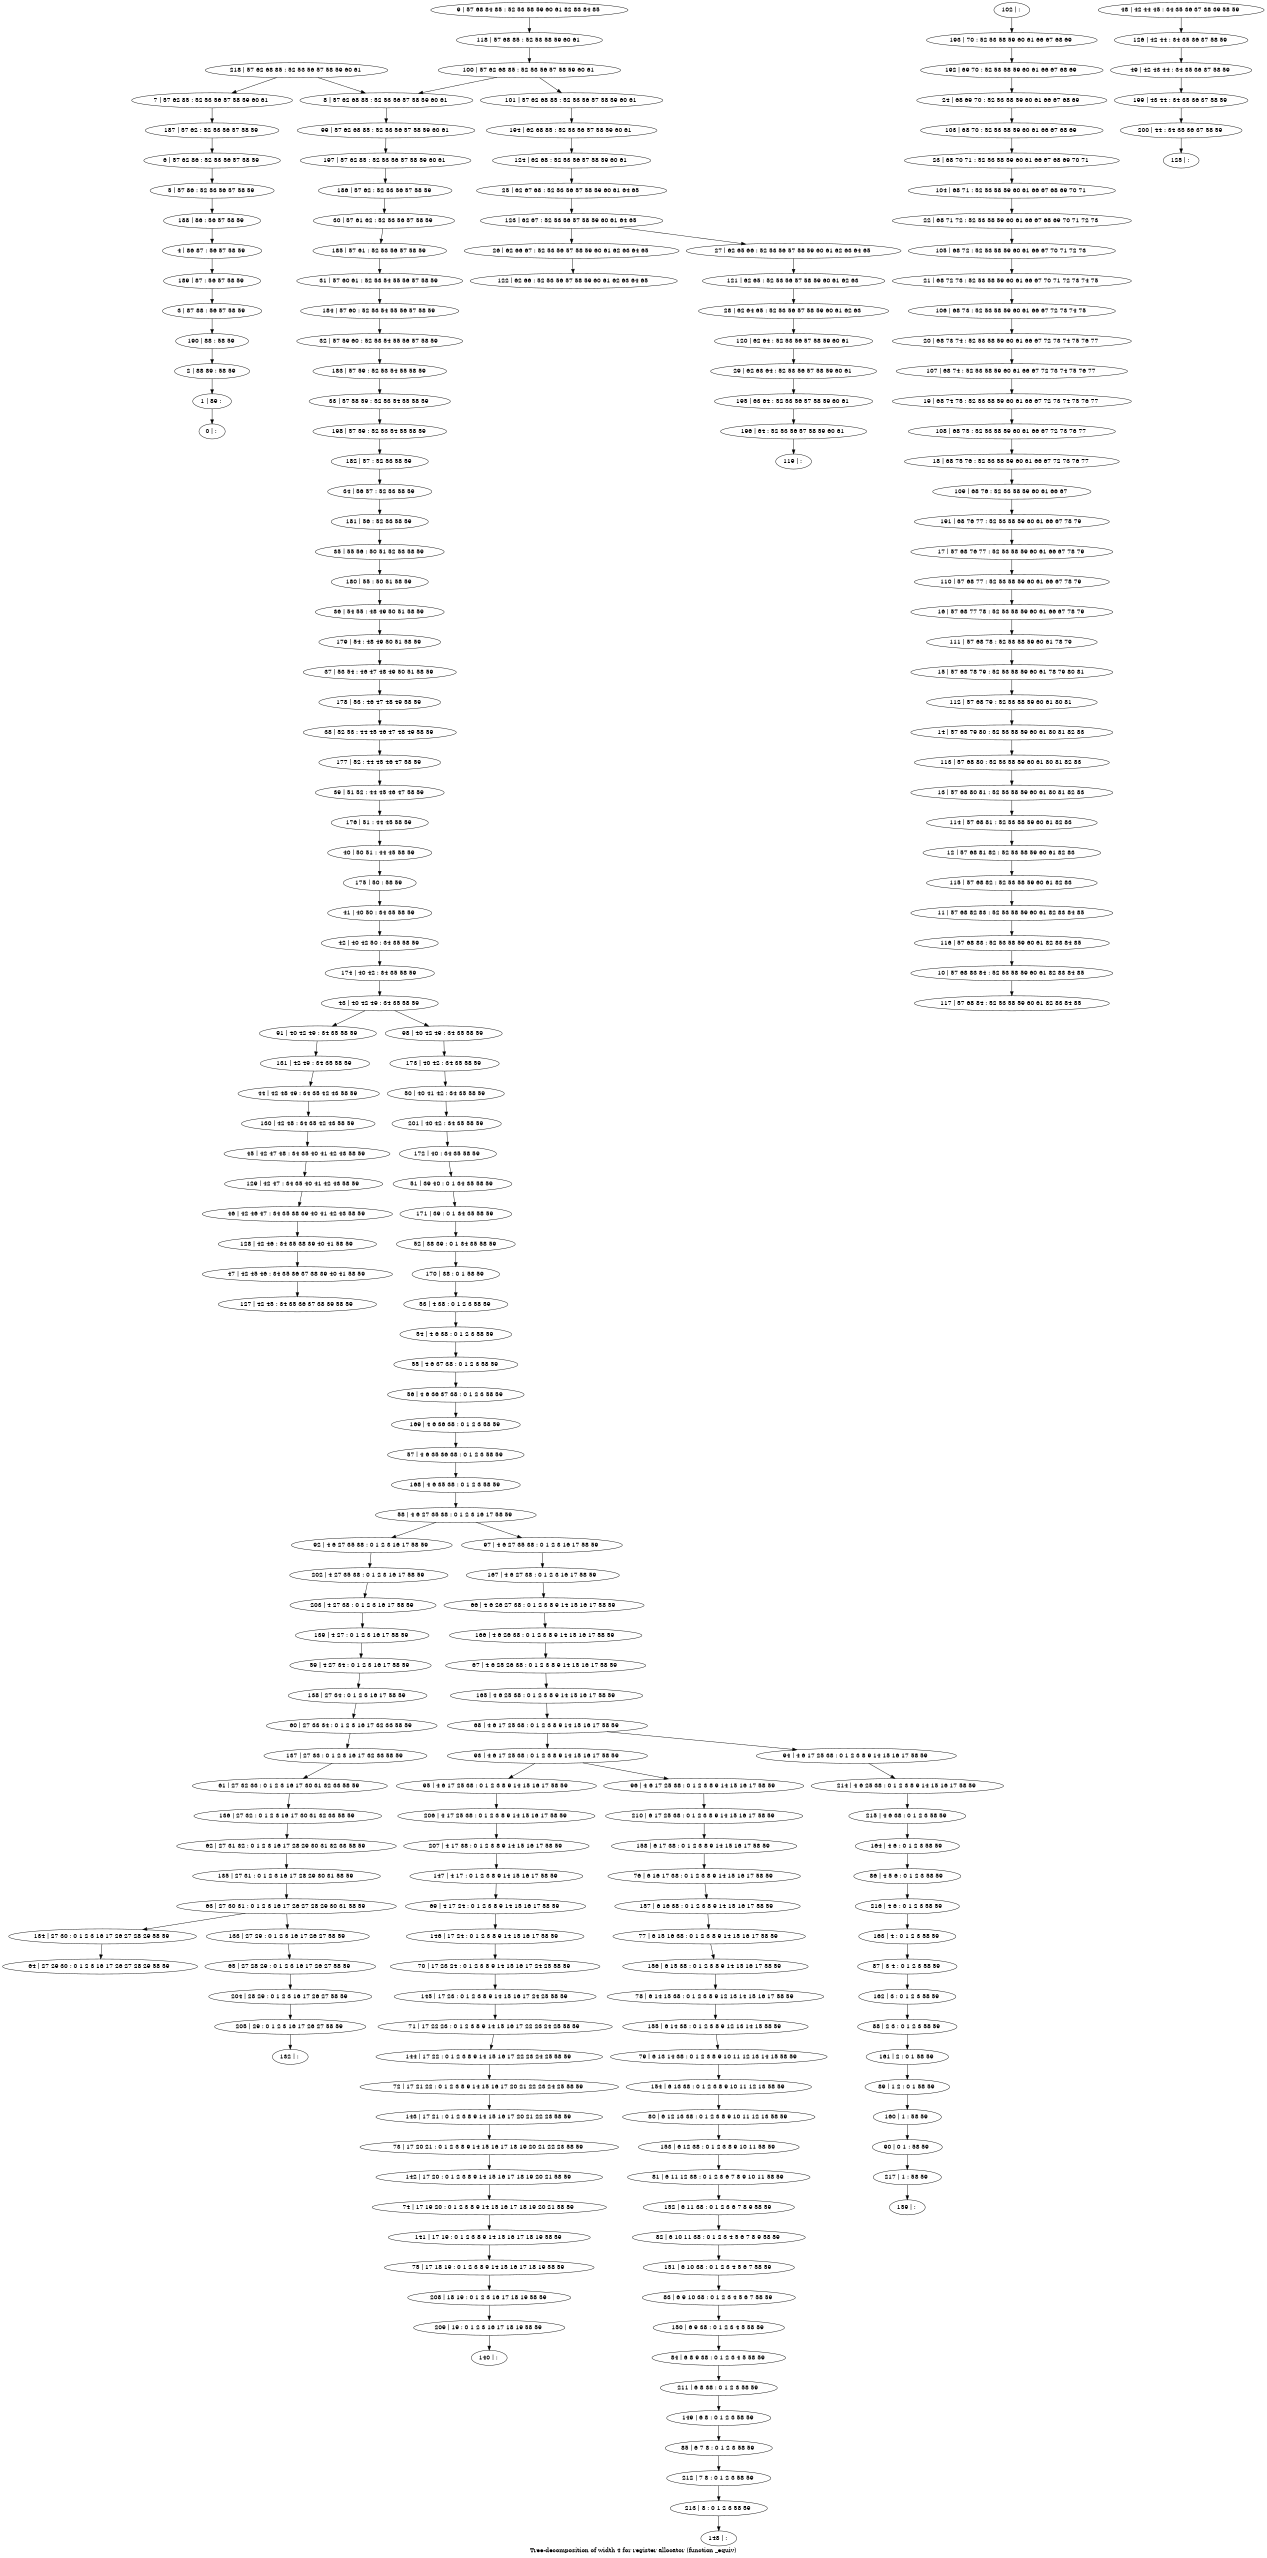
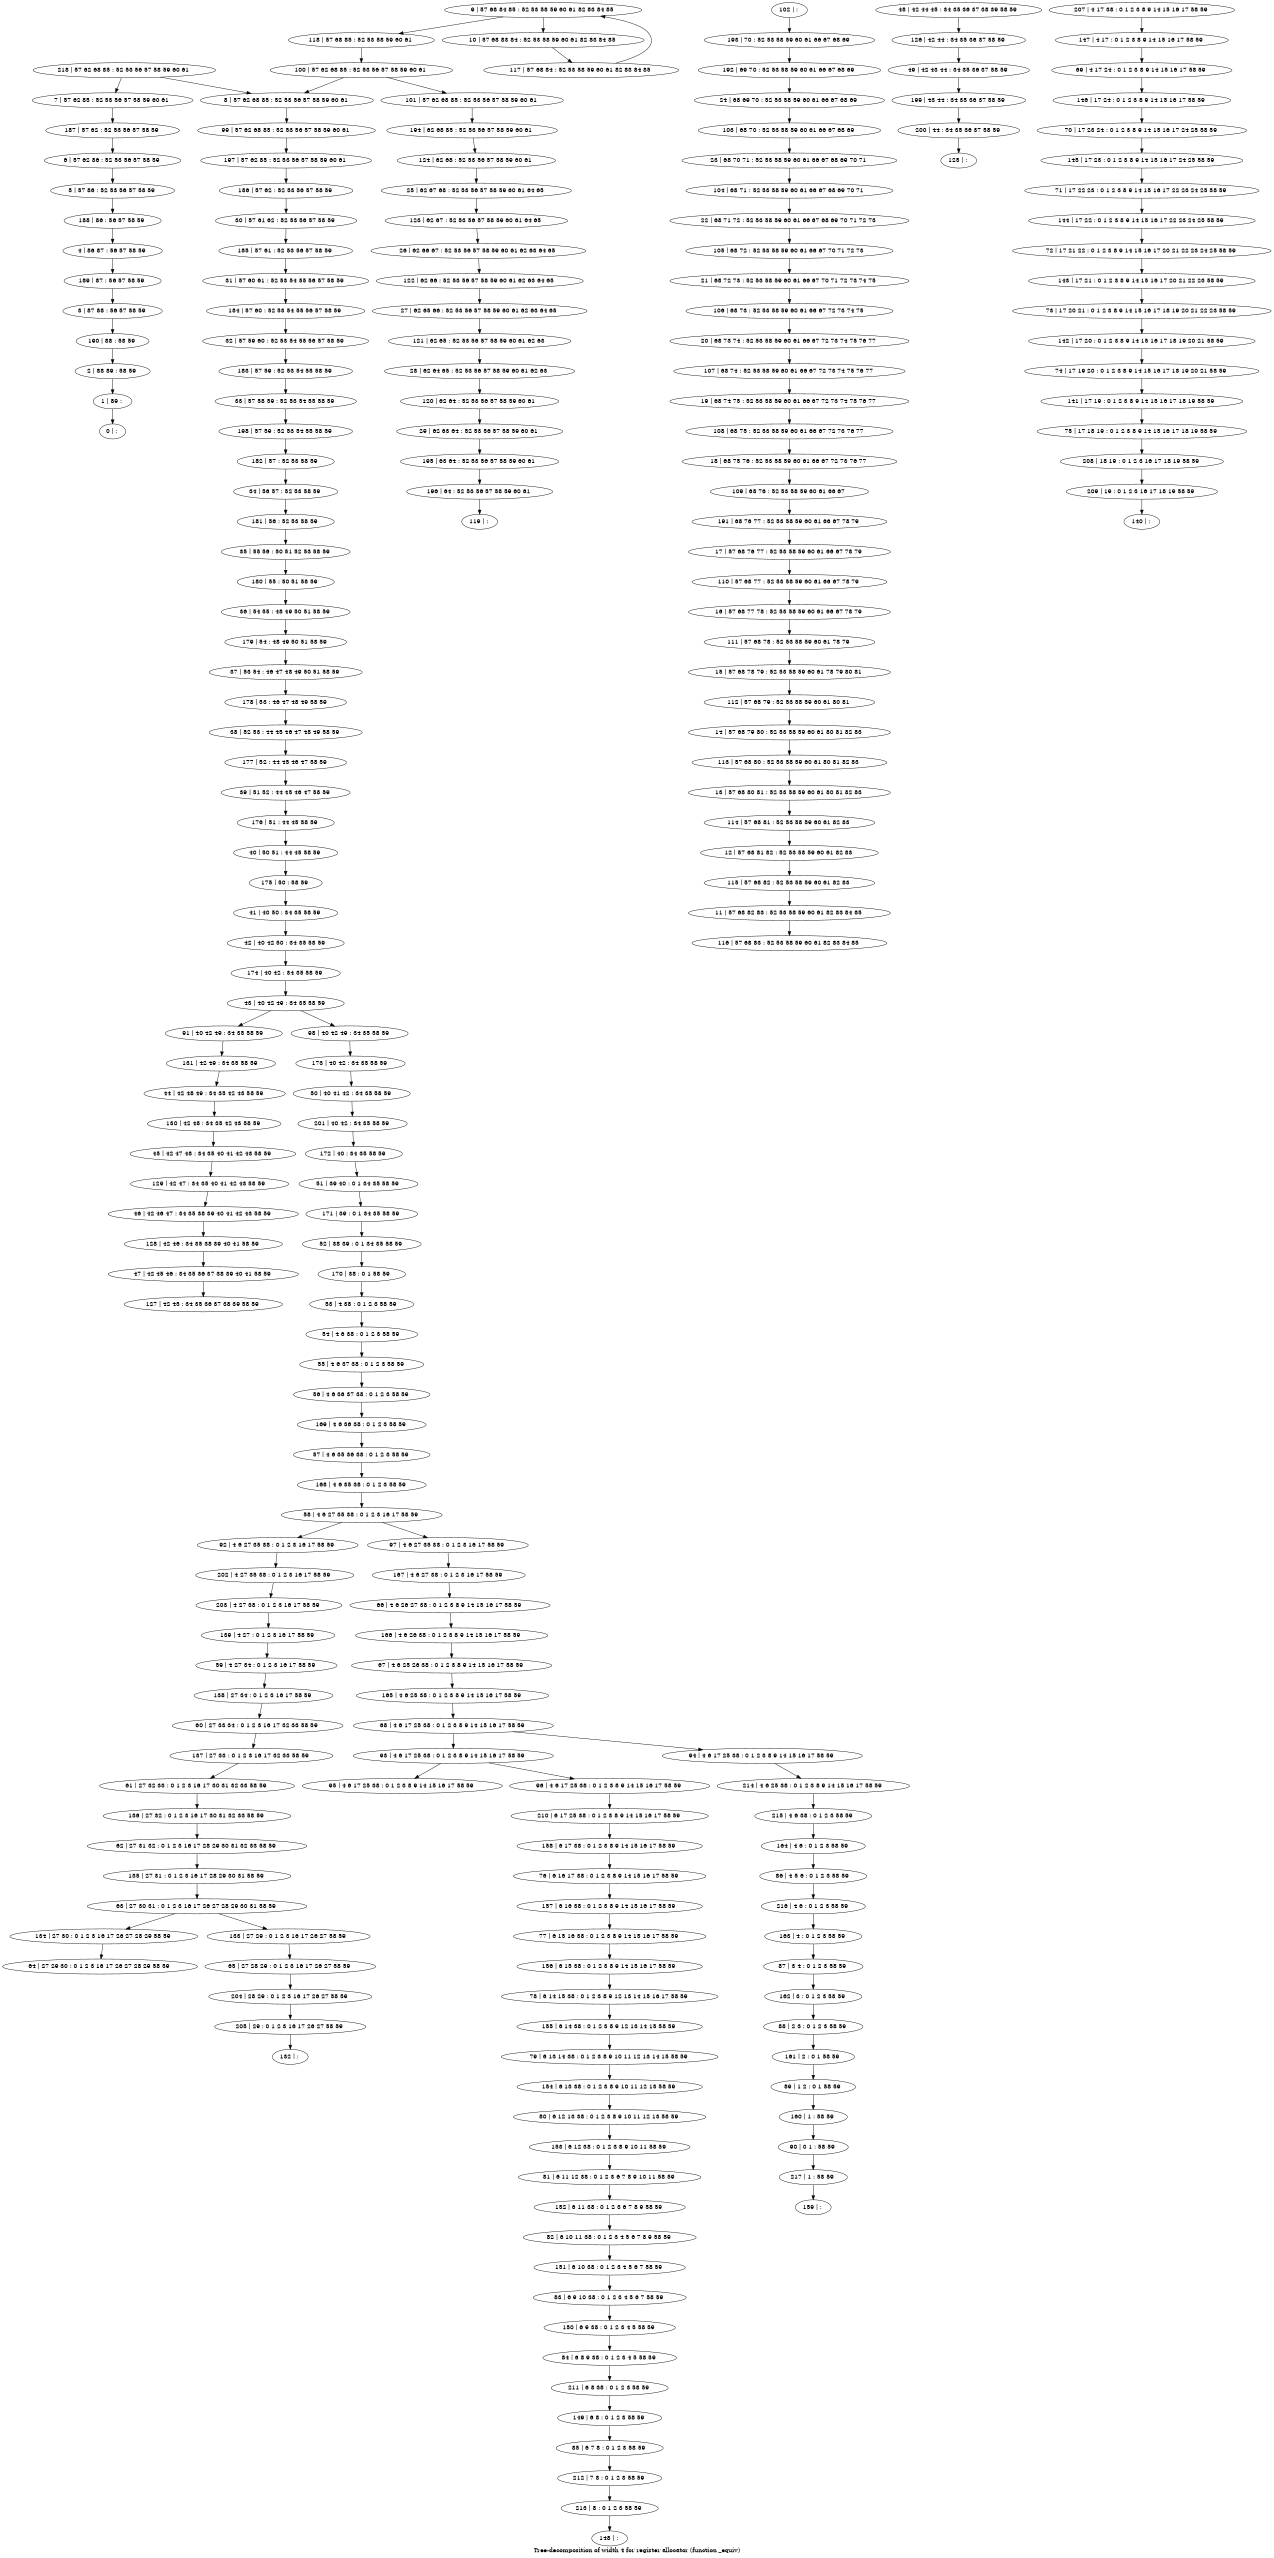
none -> (650, 36)
(680, 235) -> (480, 294)
(1012, 956) -> (543, 23)
(496, 1816) -> none
